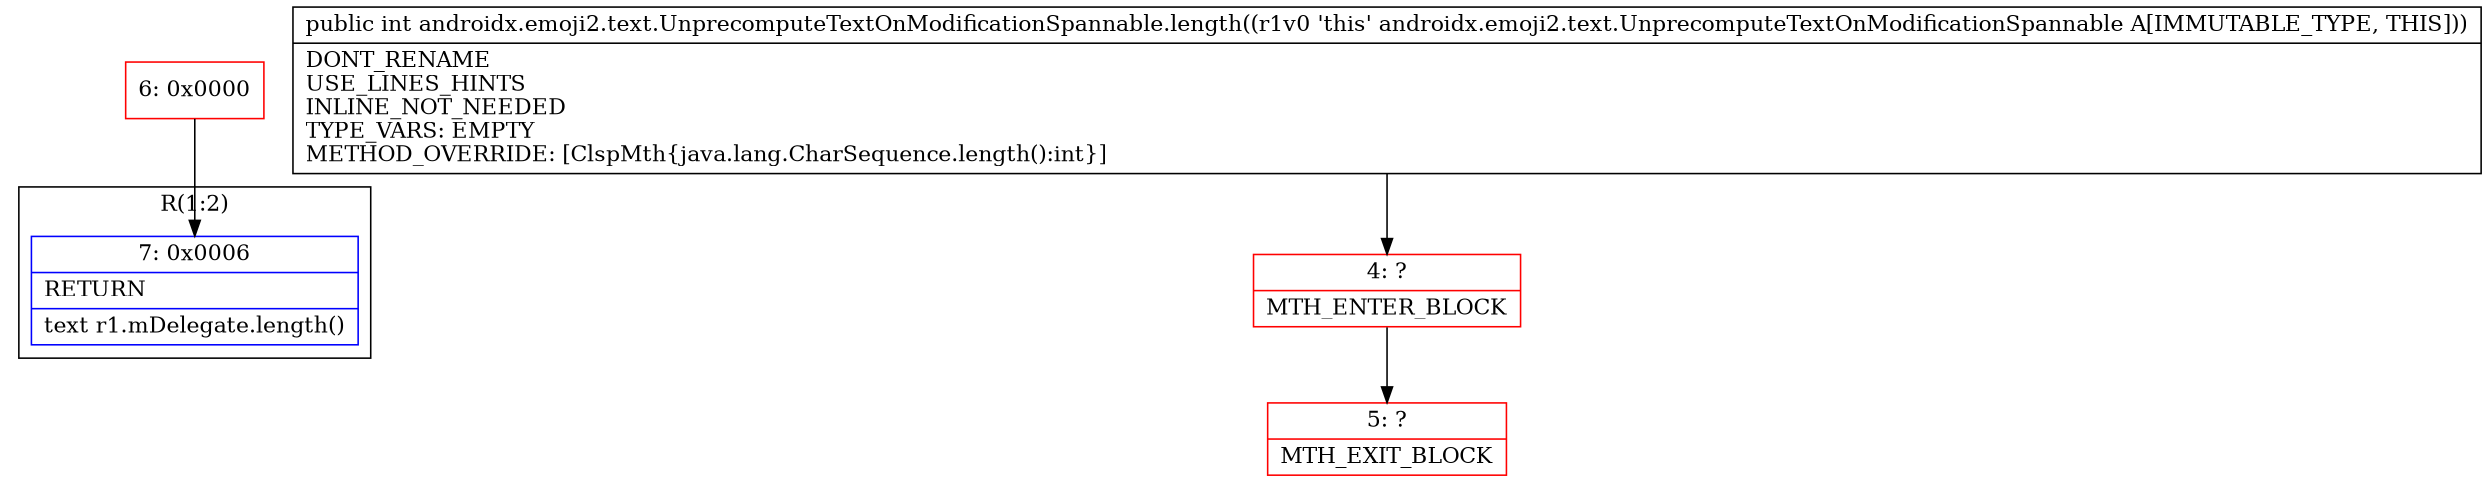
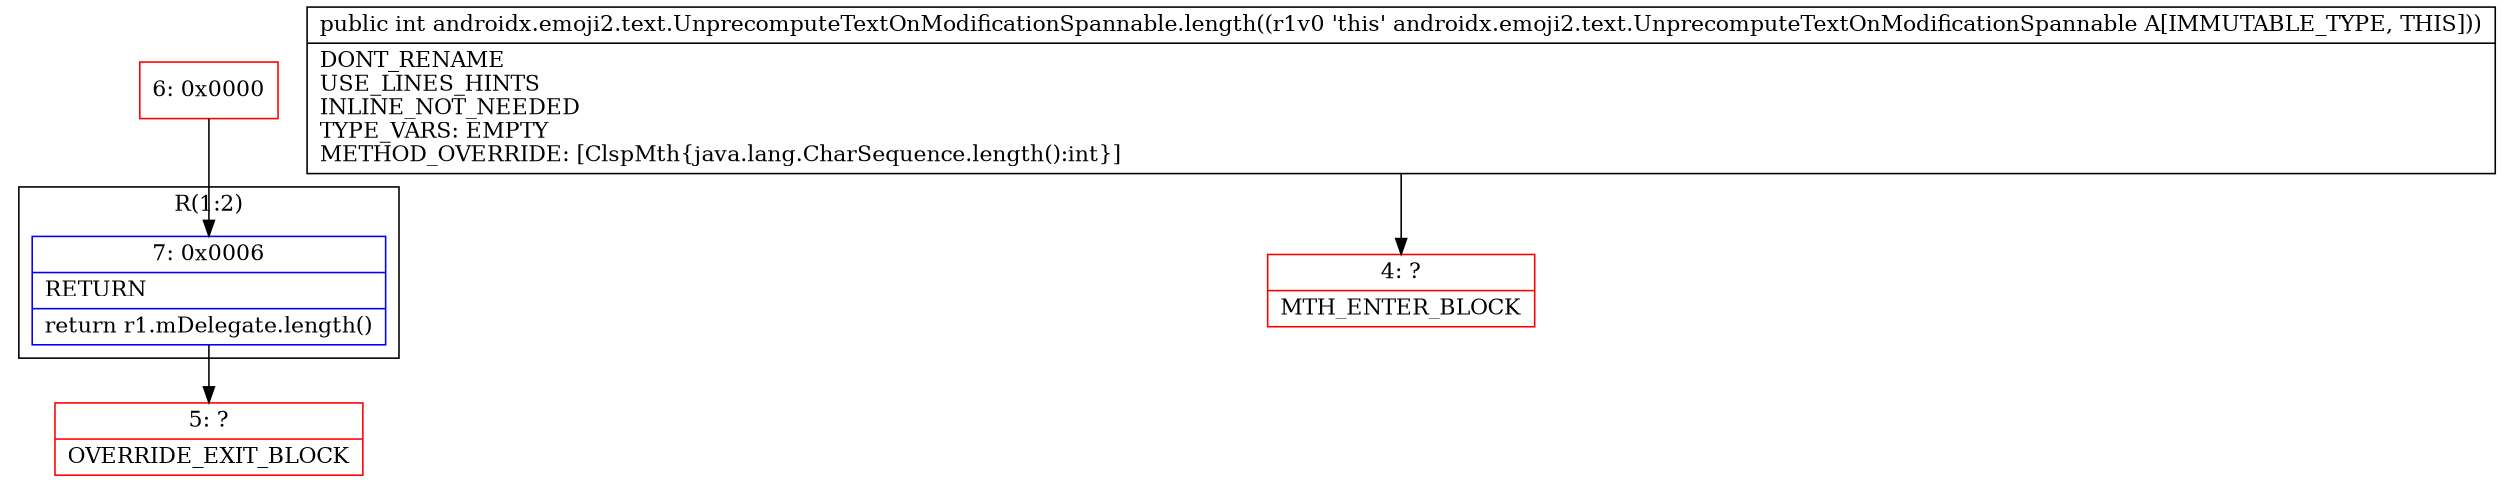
(195, 326) -> (209, 326)
(1387, 357) -> (209, 368)
(1387, 456) -> (209, 456)
